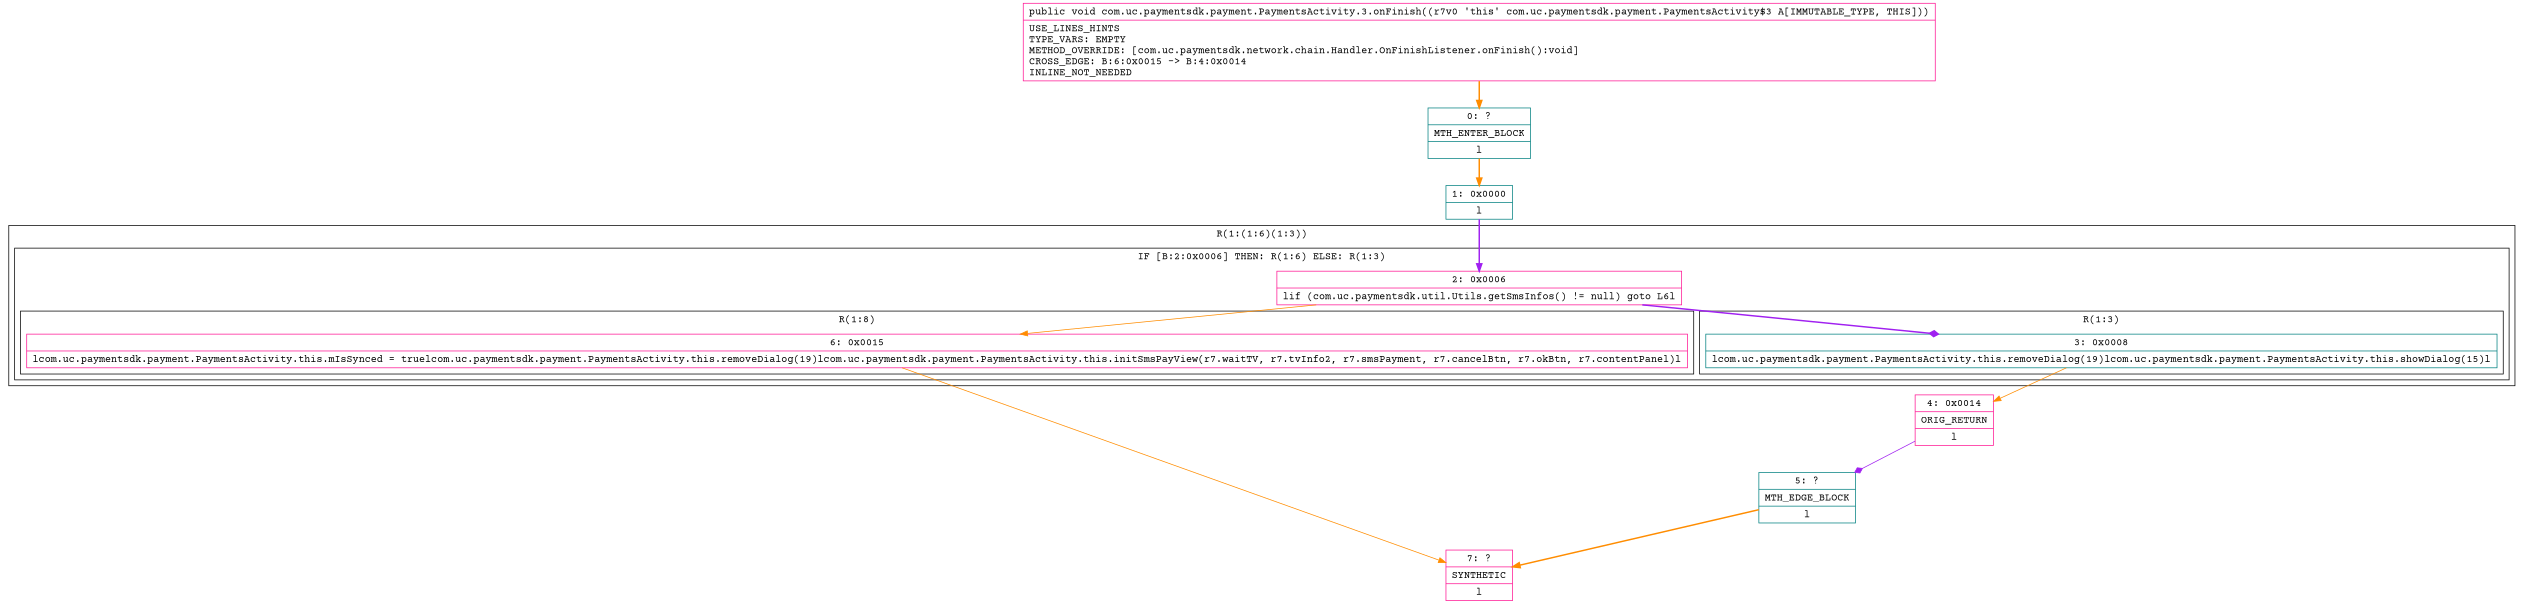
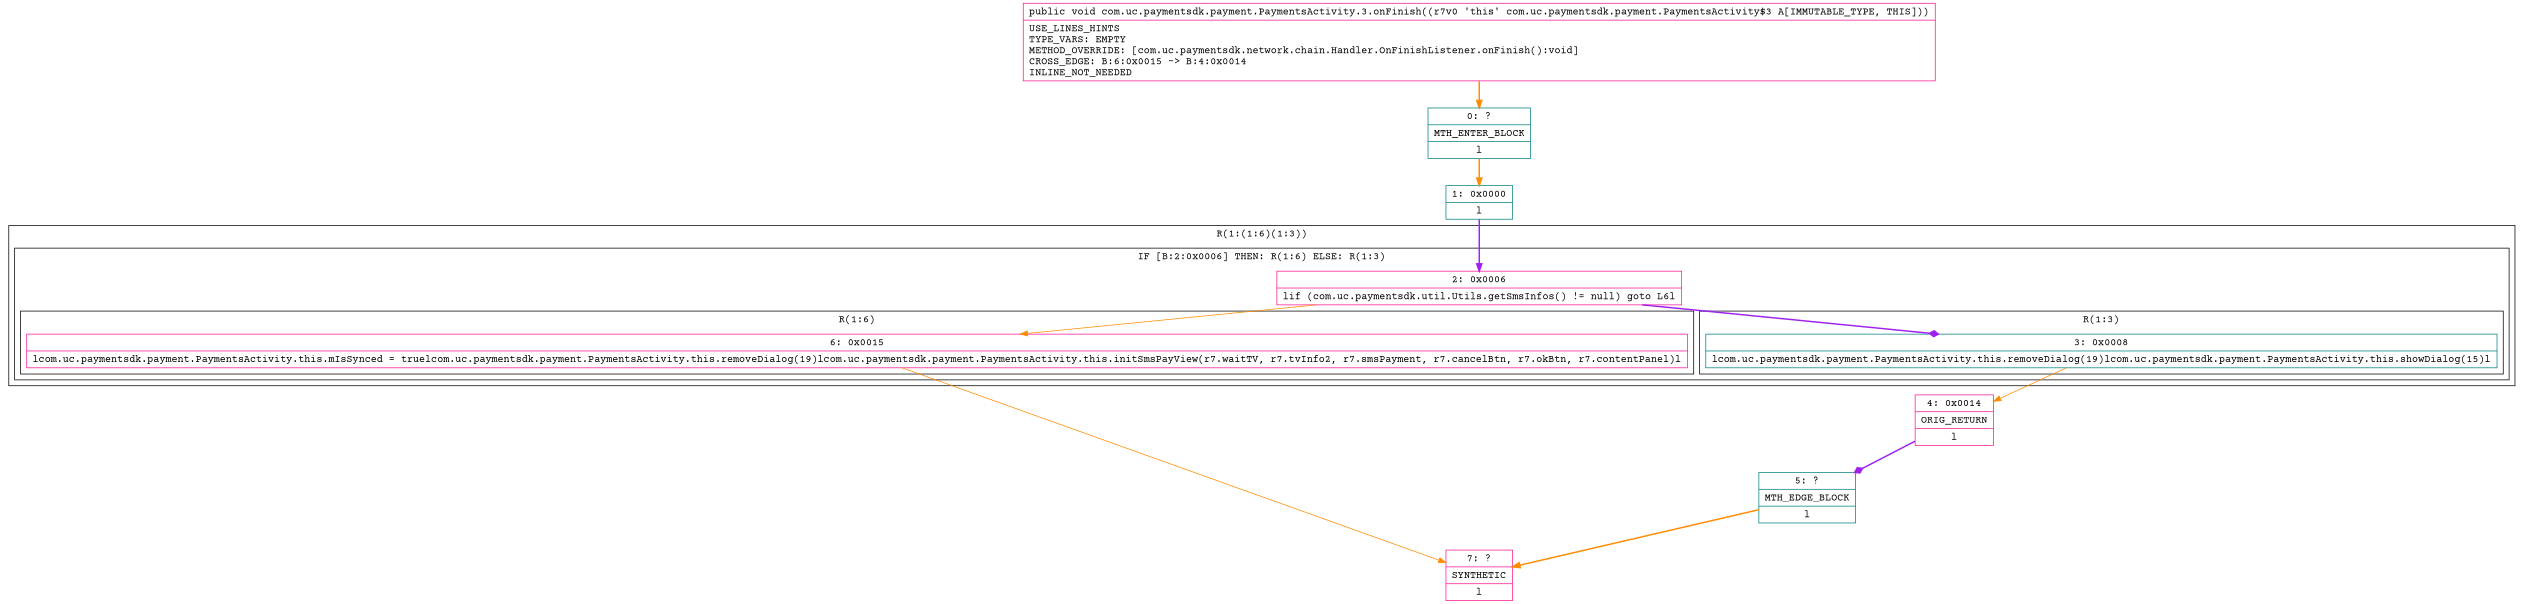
(857, 319) -> (857, 319)
(1889, 455) -> (1889, 455)
